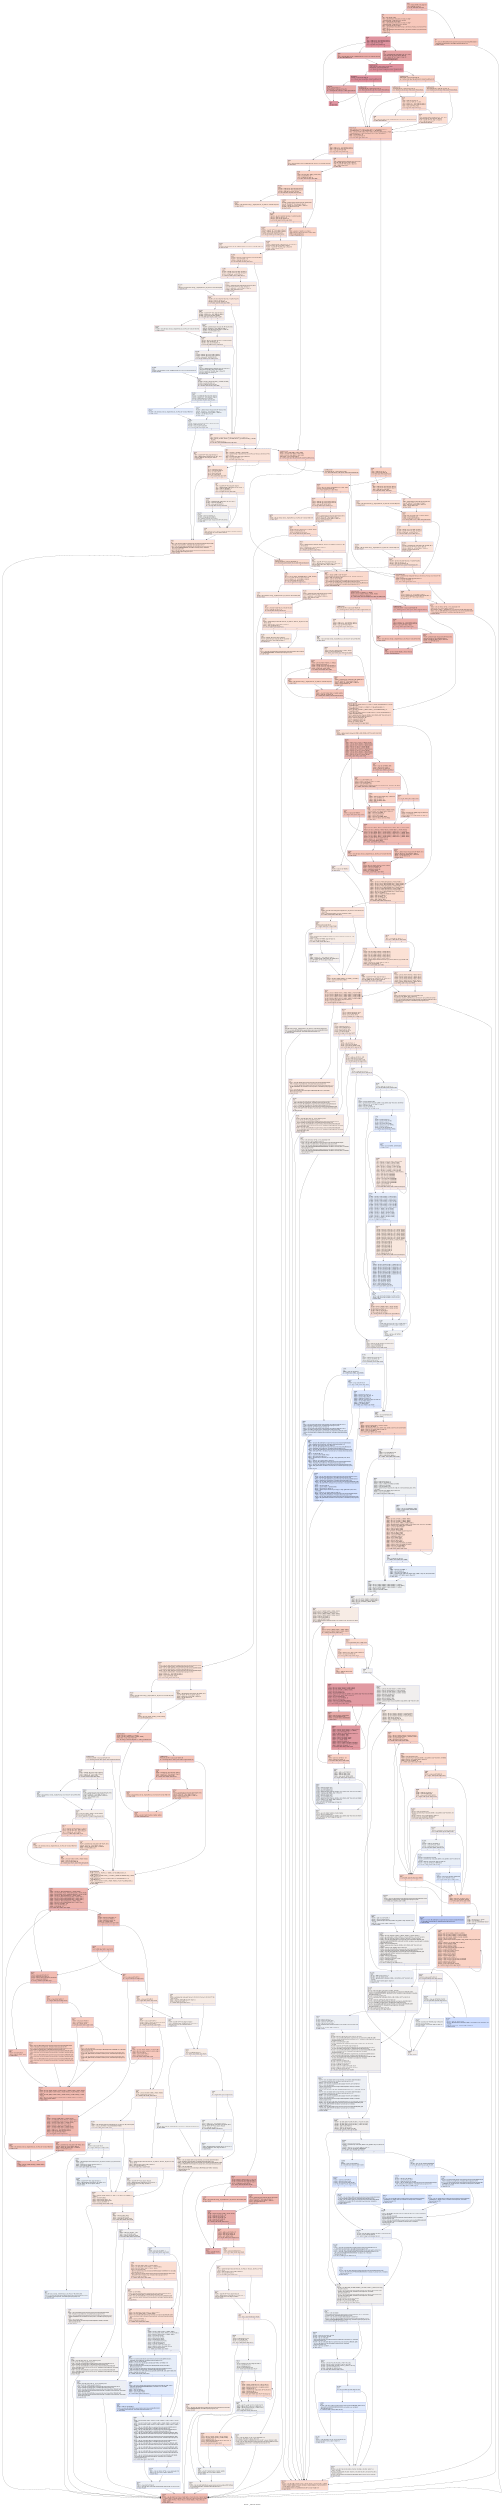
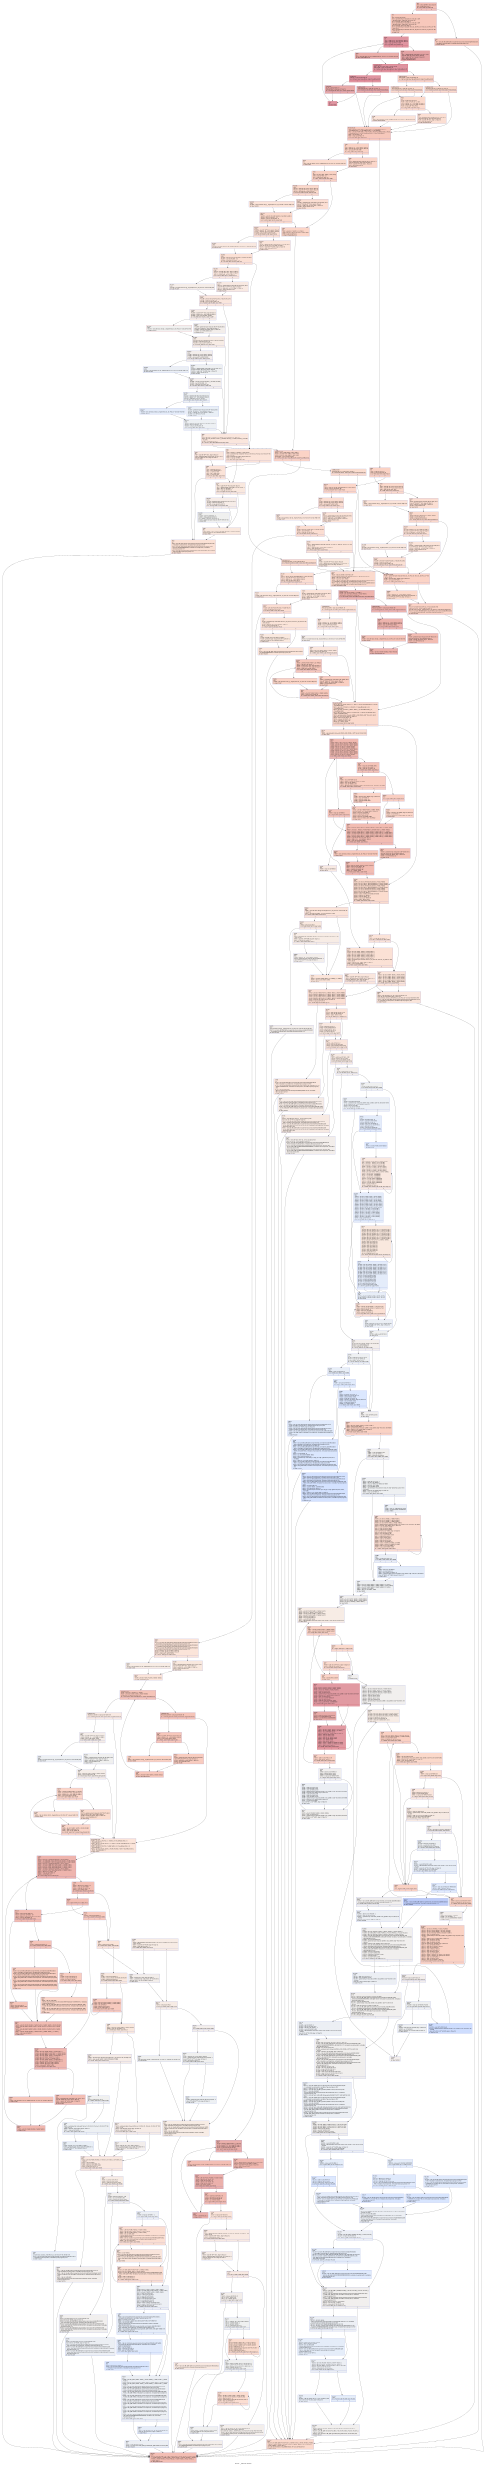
(342, 2407) -> none
